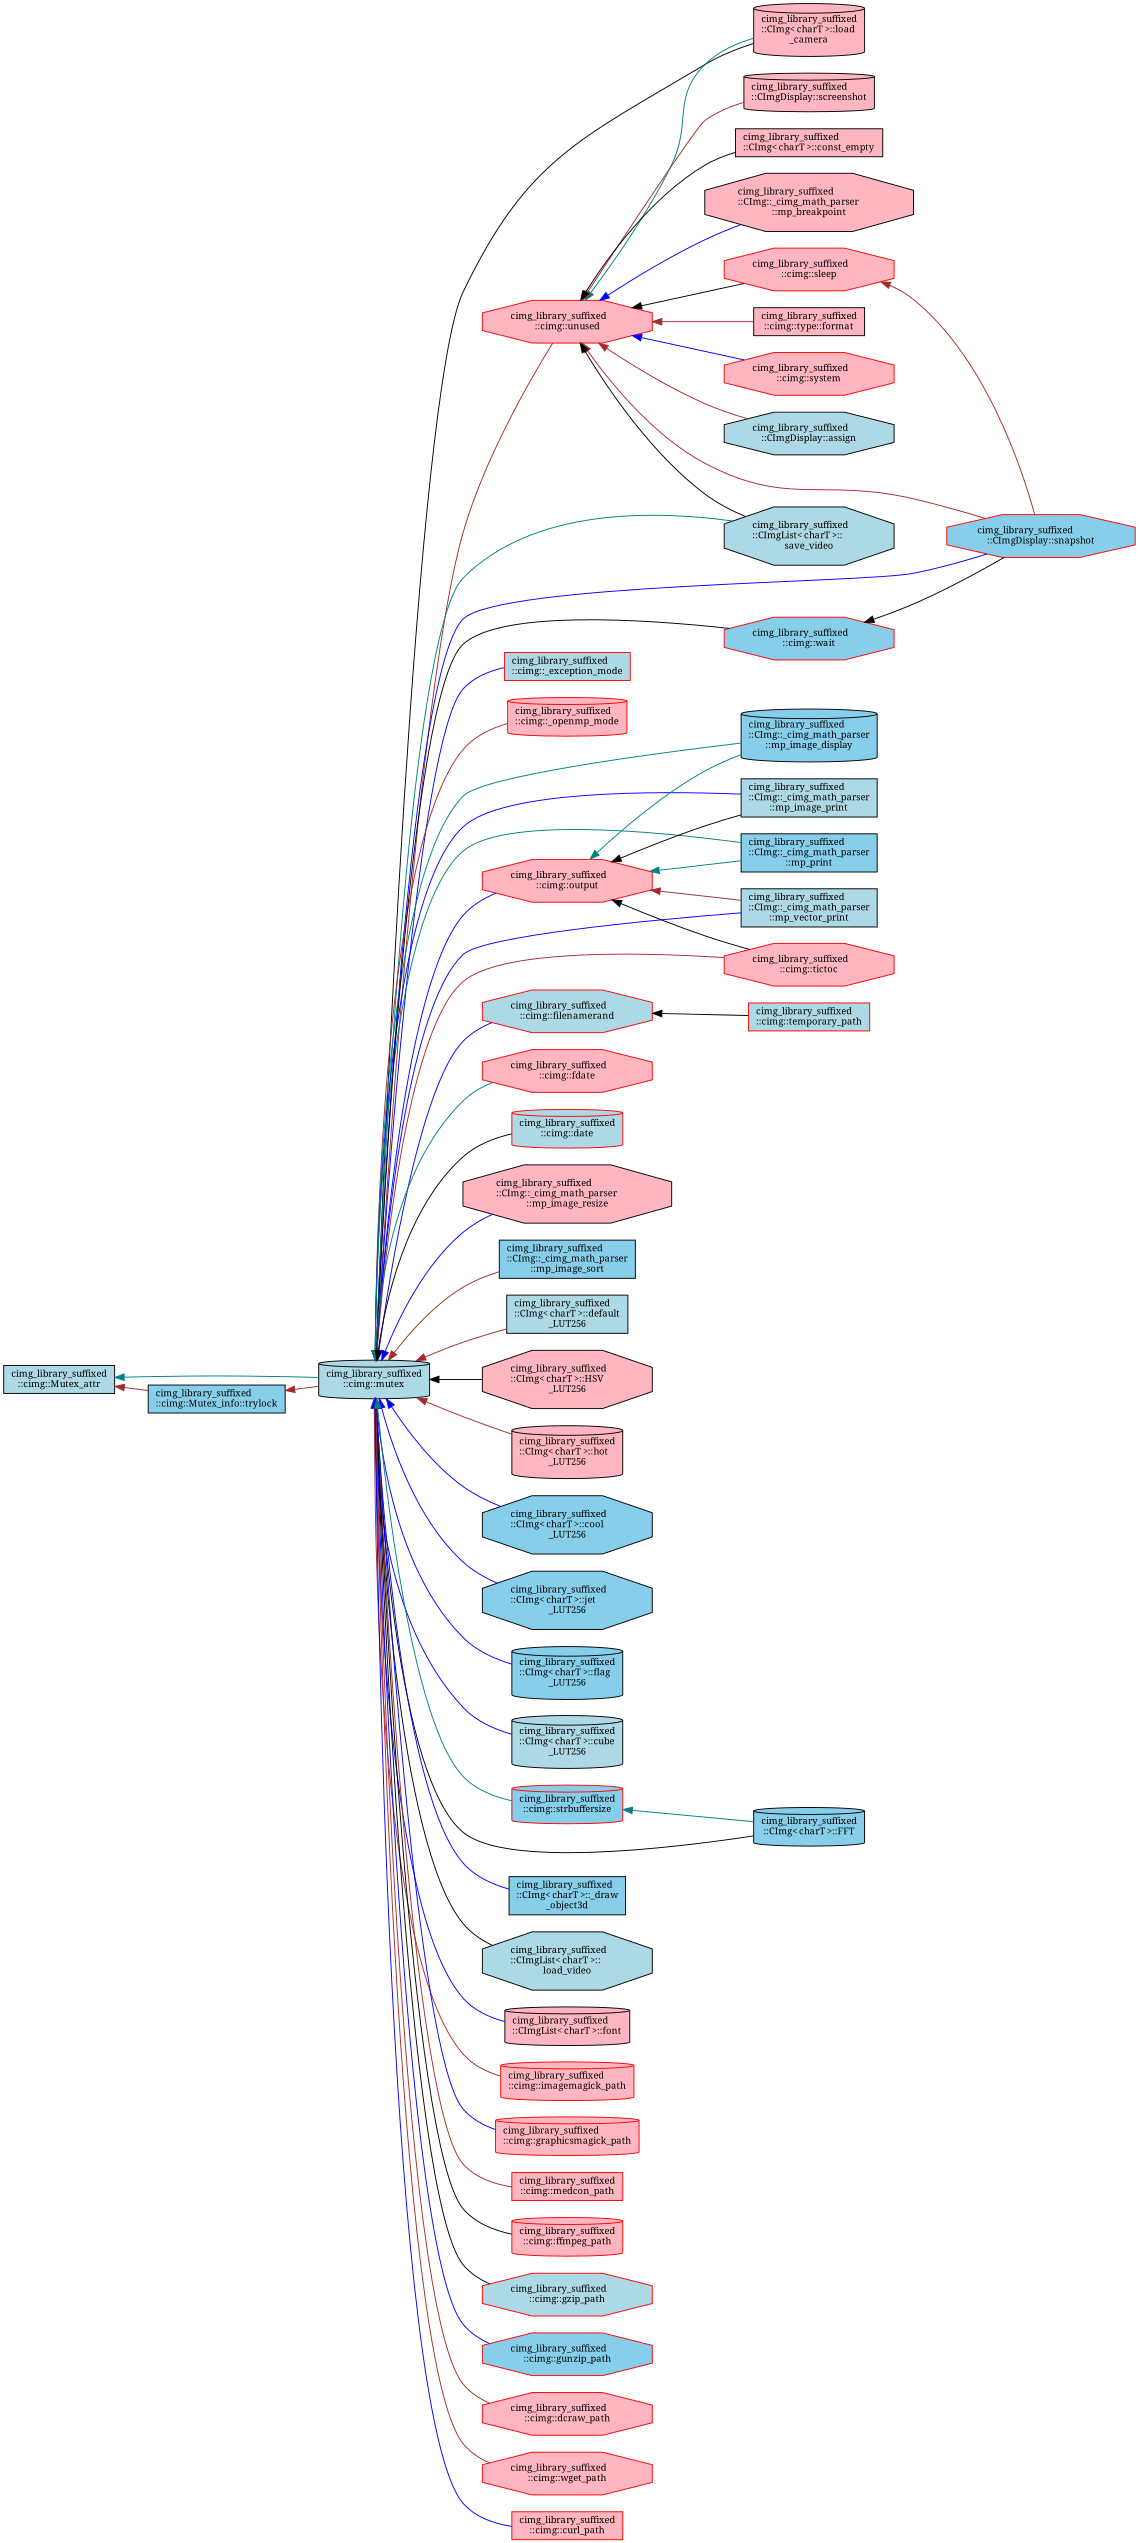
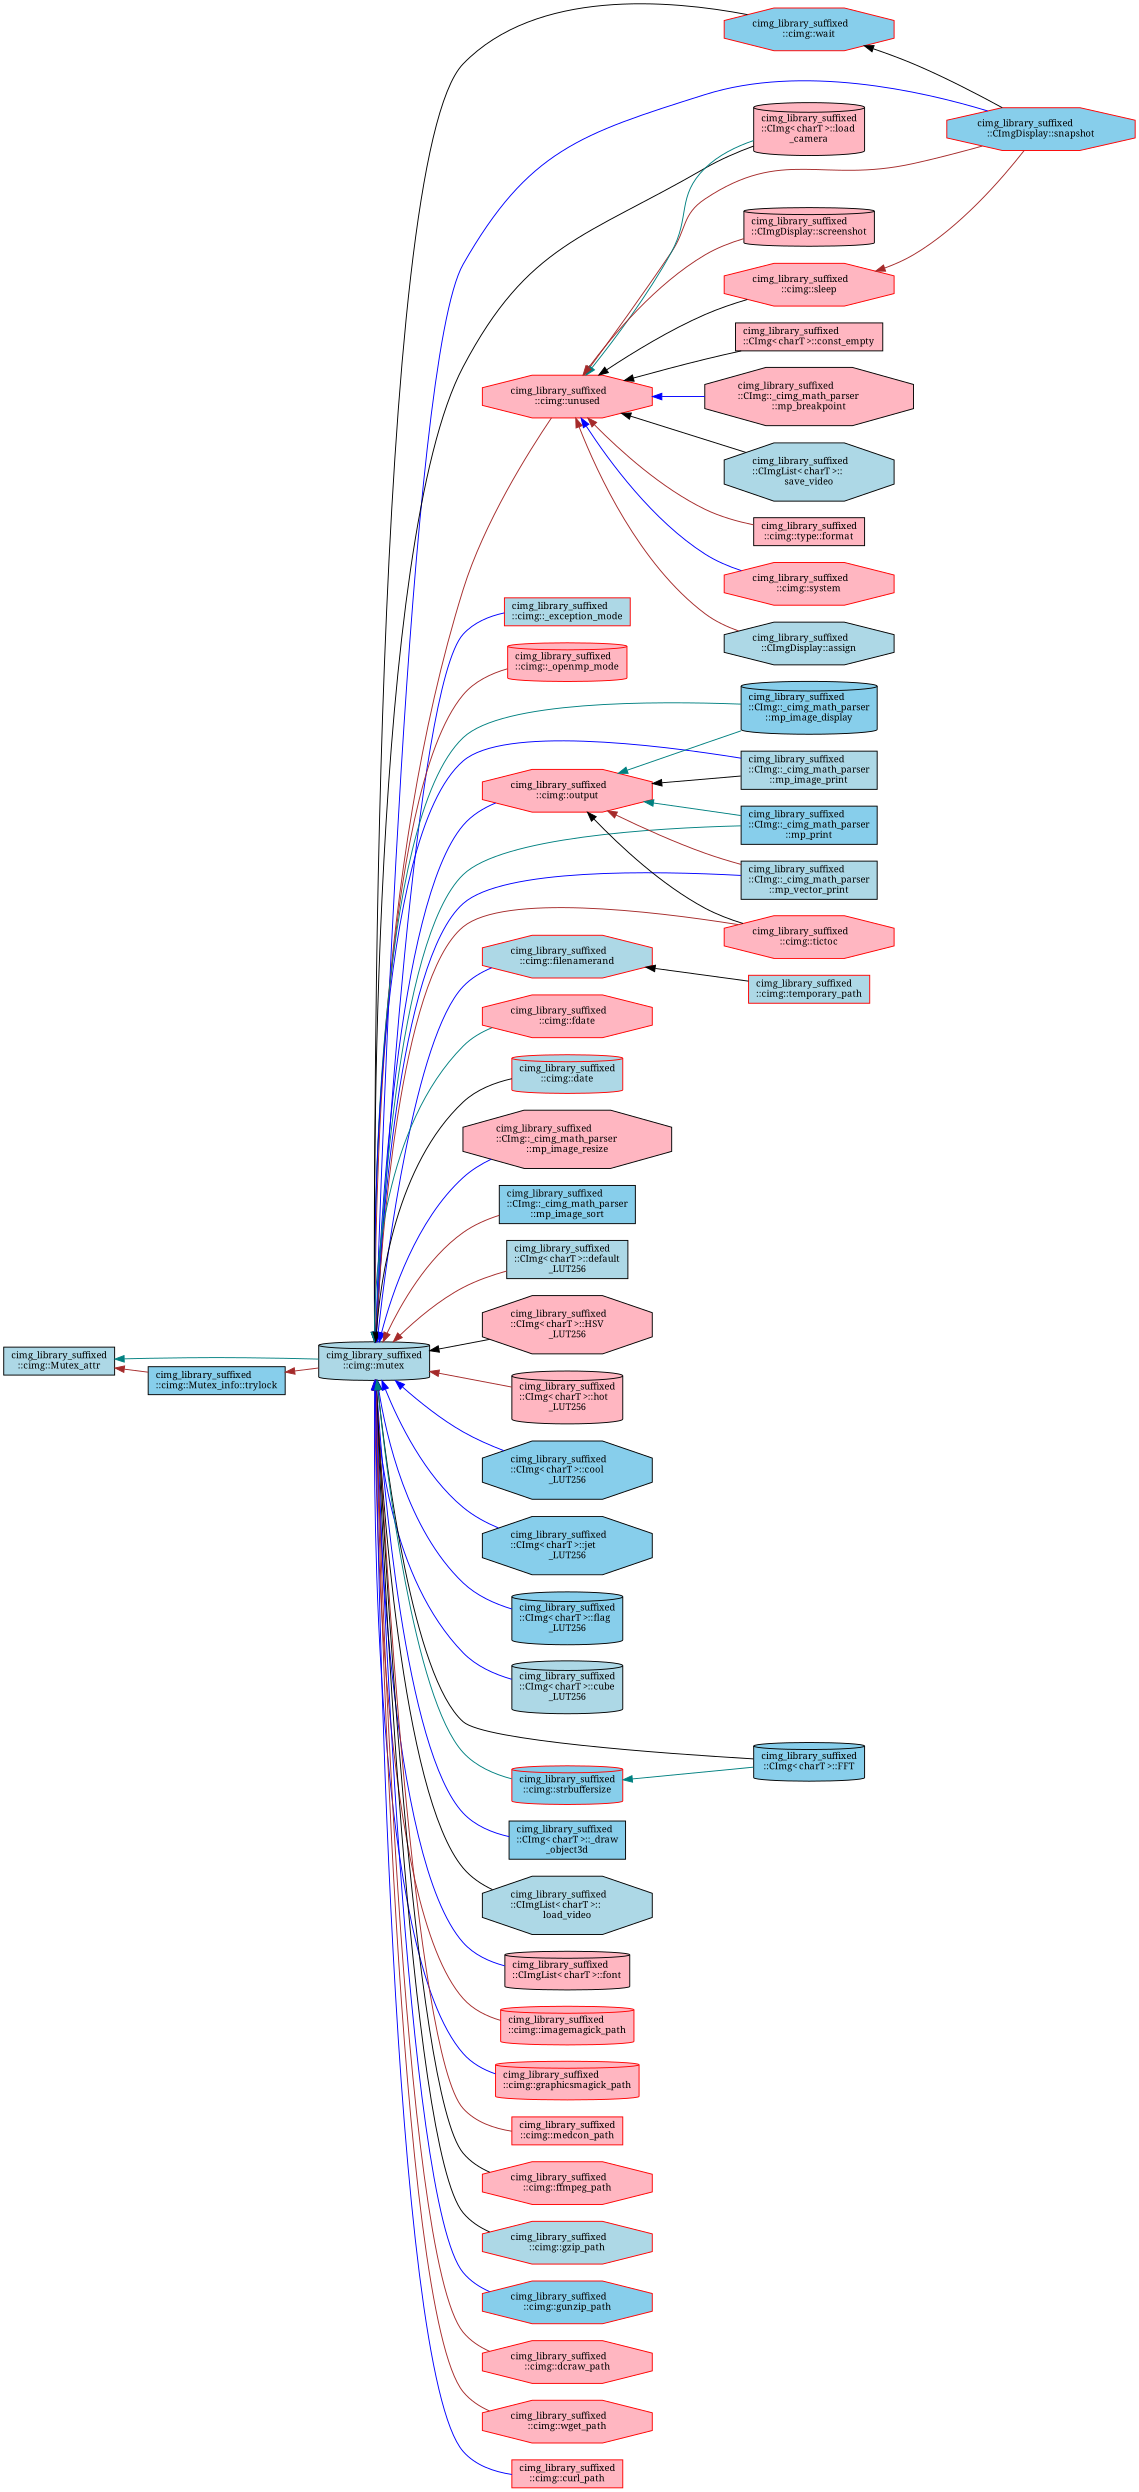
(460, 586) -> none
(567, 2237) -> (567, 2183)
